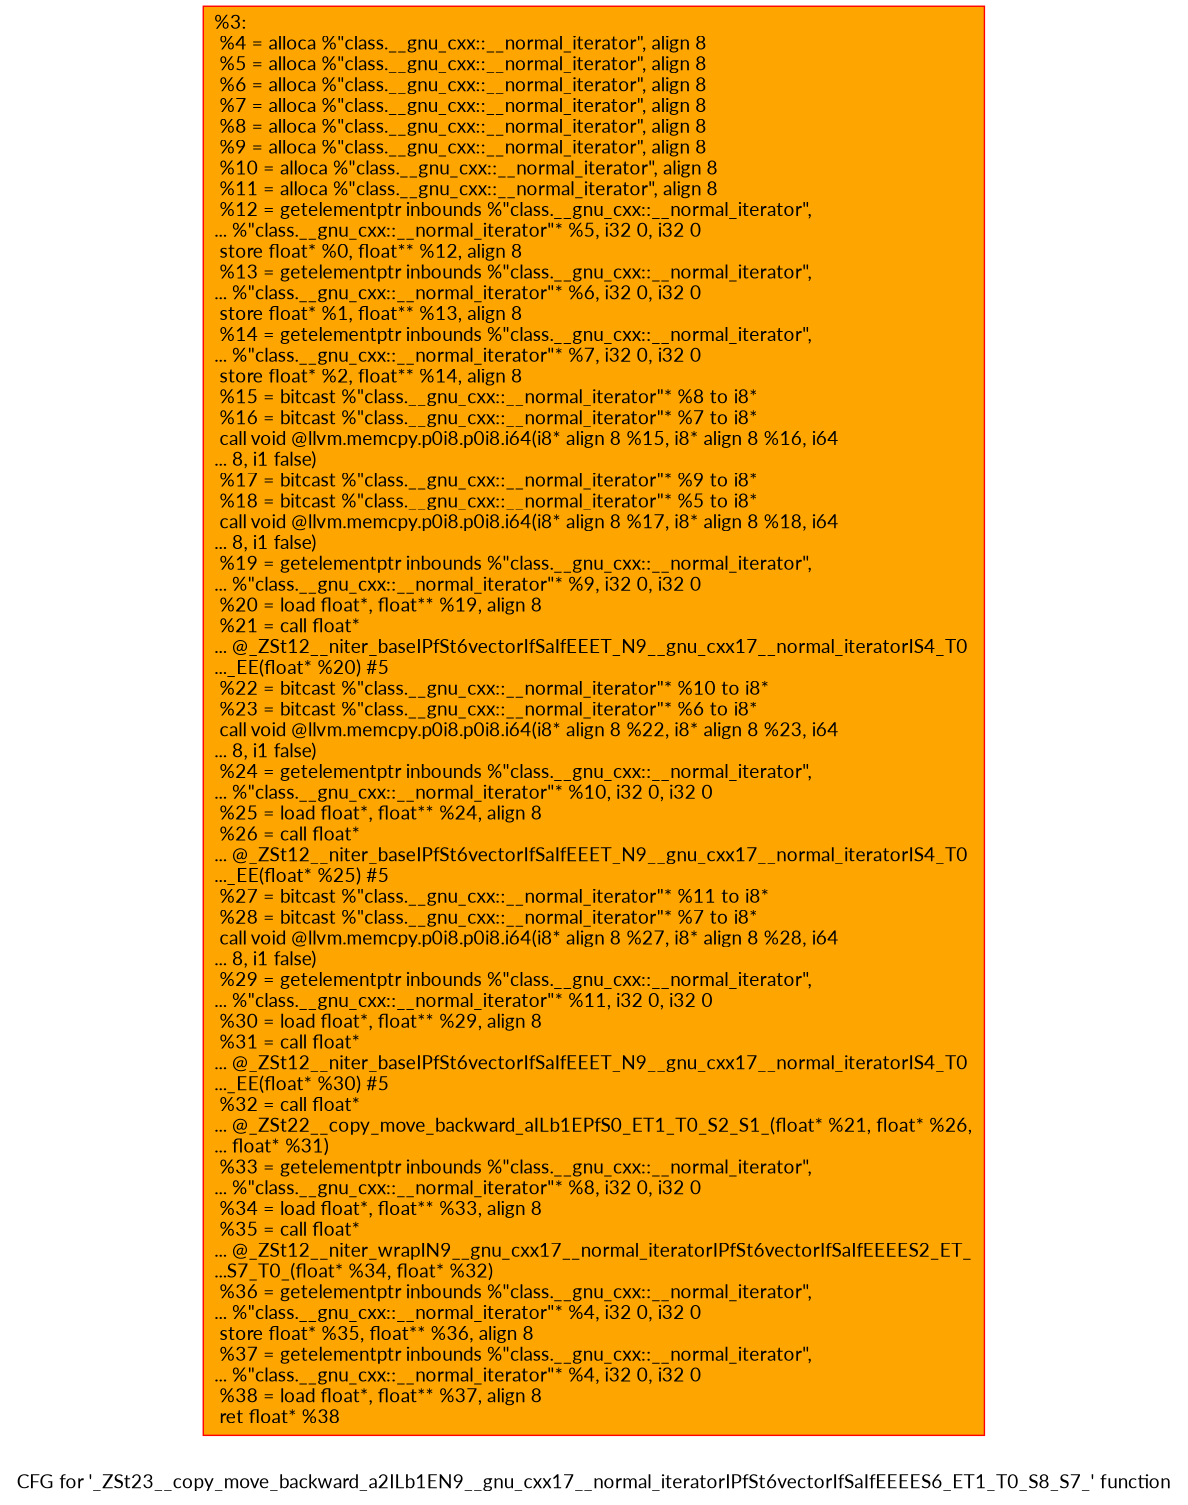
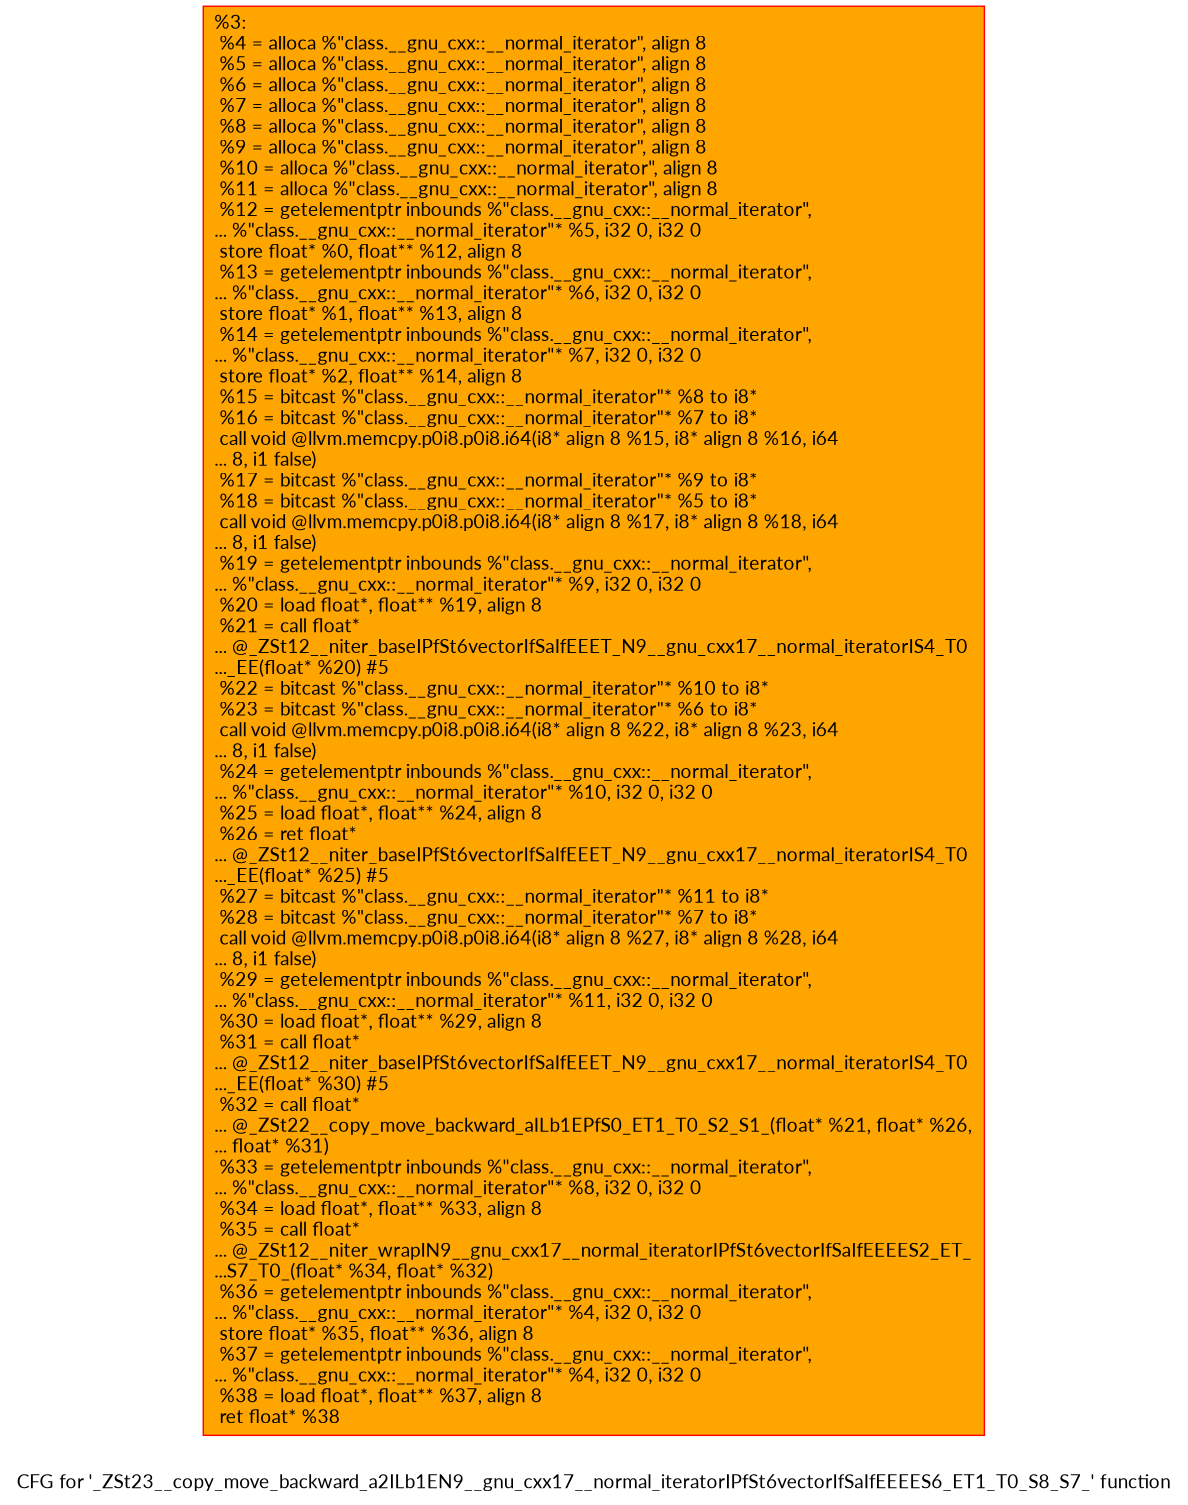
(288, 835) -> (286, 835)
